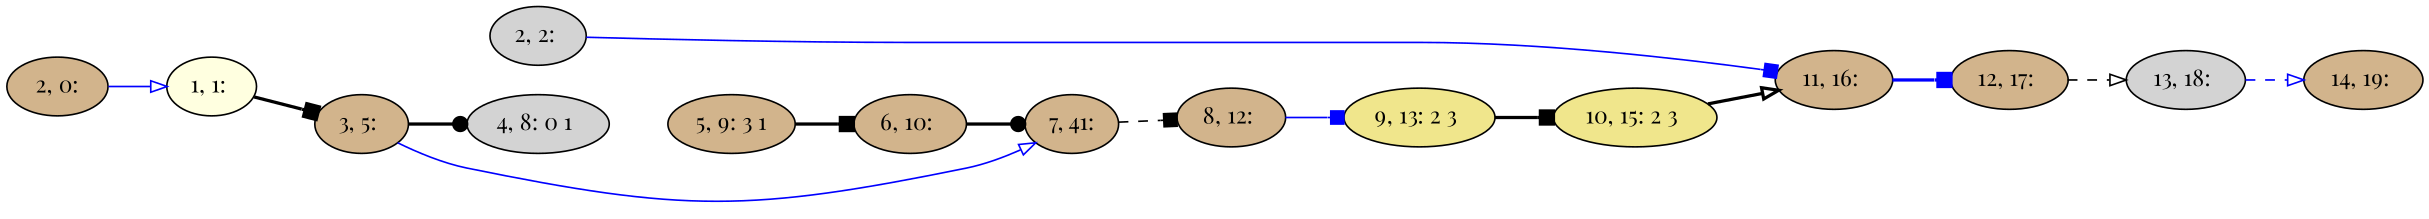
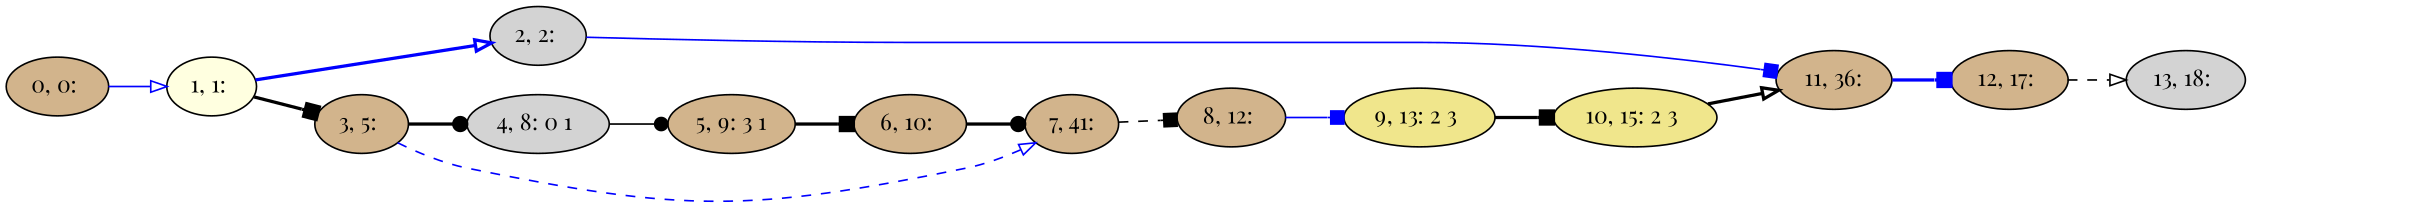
none -> (365, 63)
(1834, 80) -> (1834, 80)
(2363, 80) -> none
(57, 86) -> (57, 86)
none -> (632, 124)
(708, 201) -> (708, 201)
